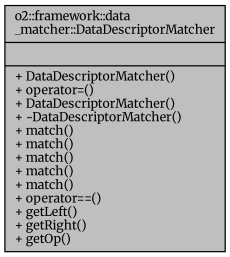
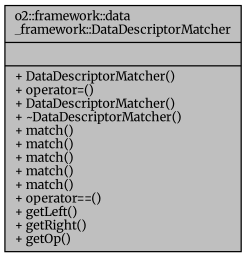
(115, 30) -> (123, 30)
